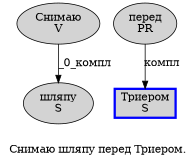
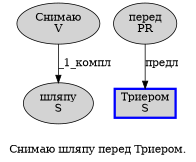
(85, 63) -> (85, 63)
(162, 63) -> (162, 63)
